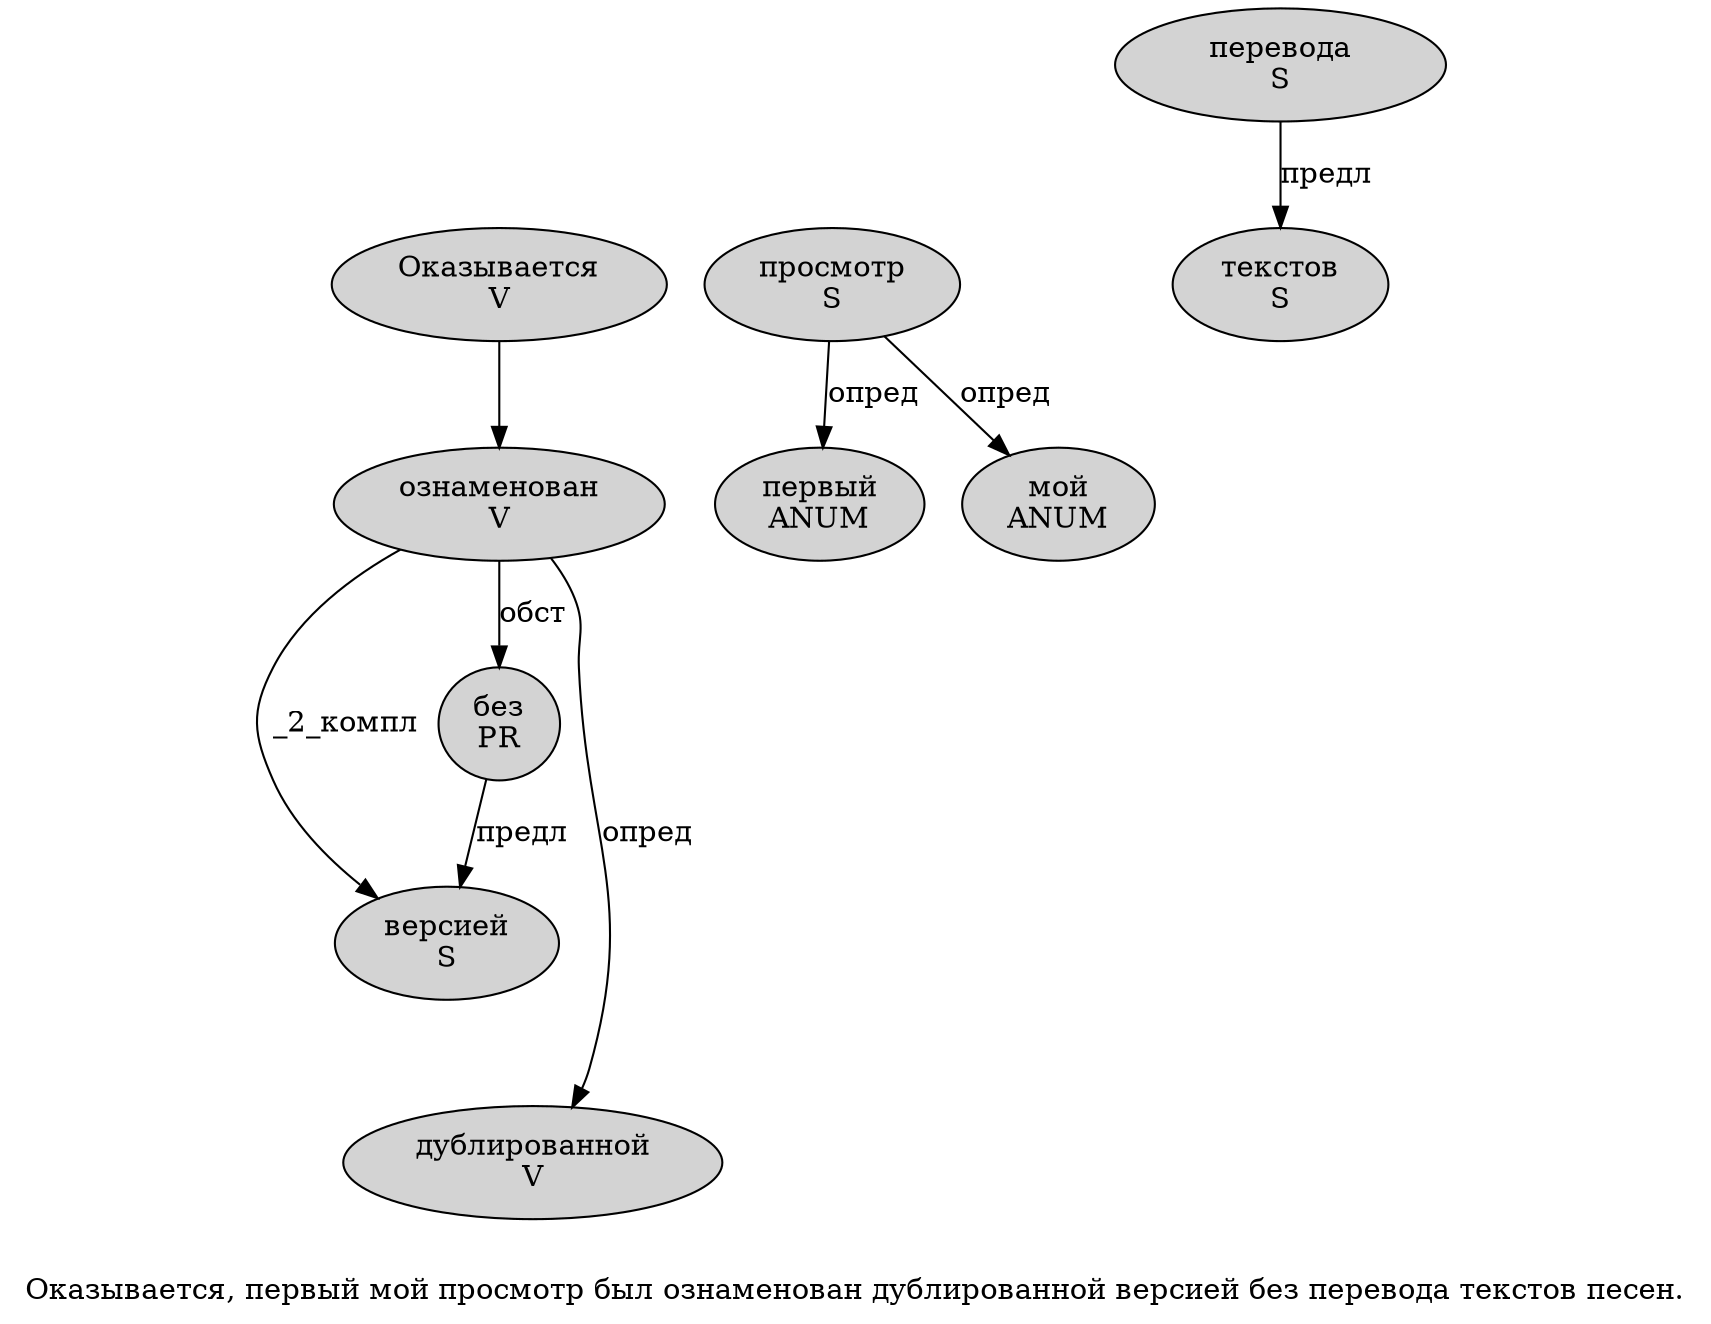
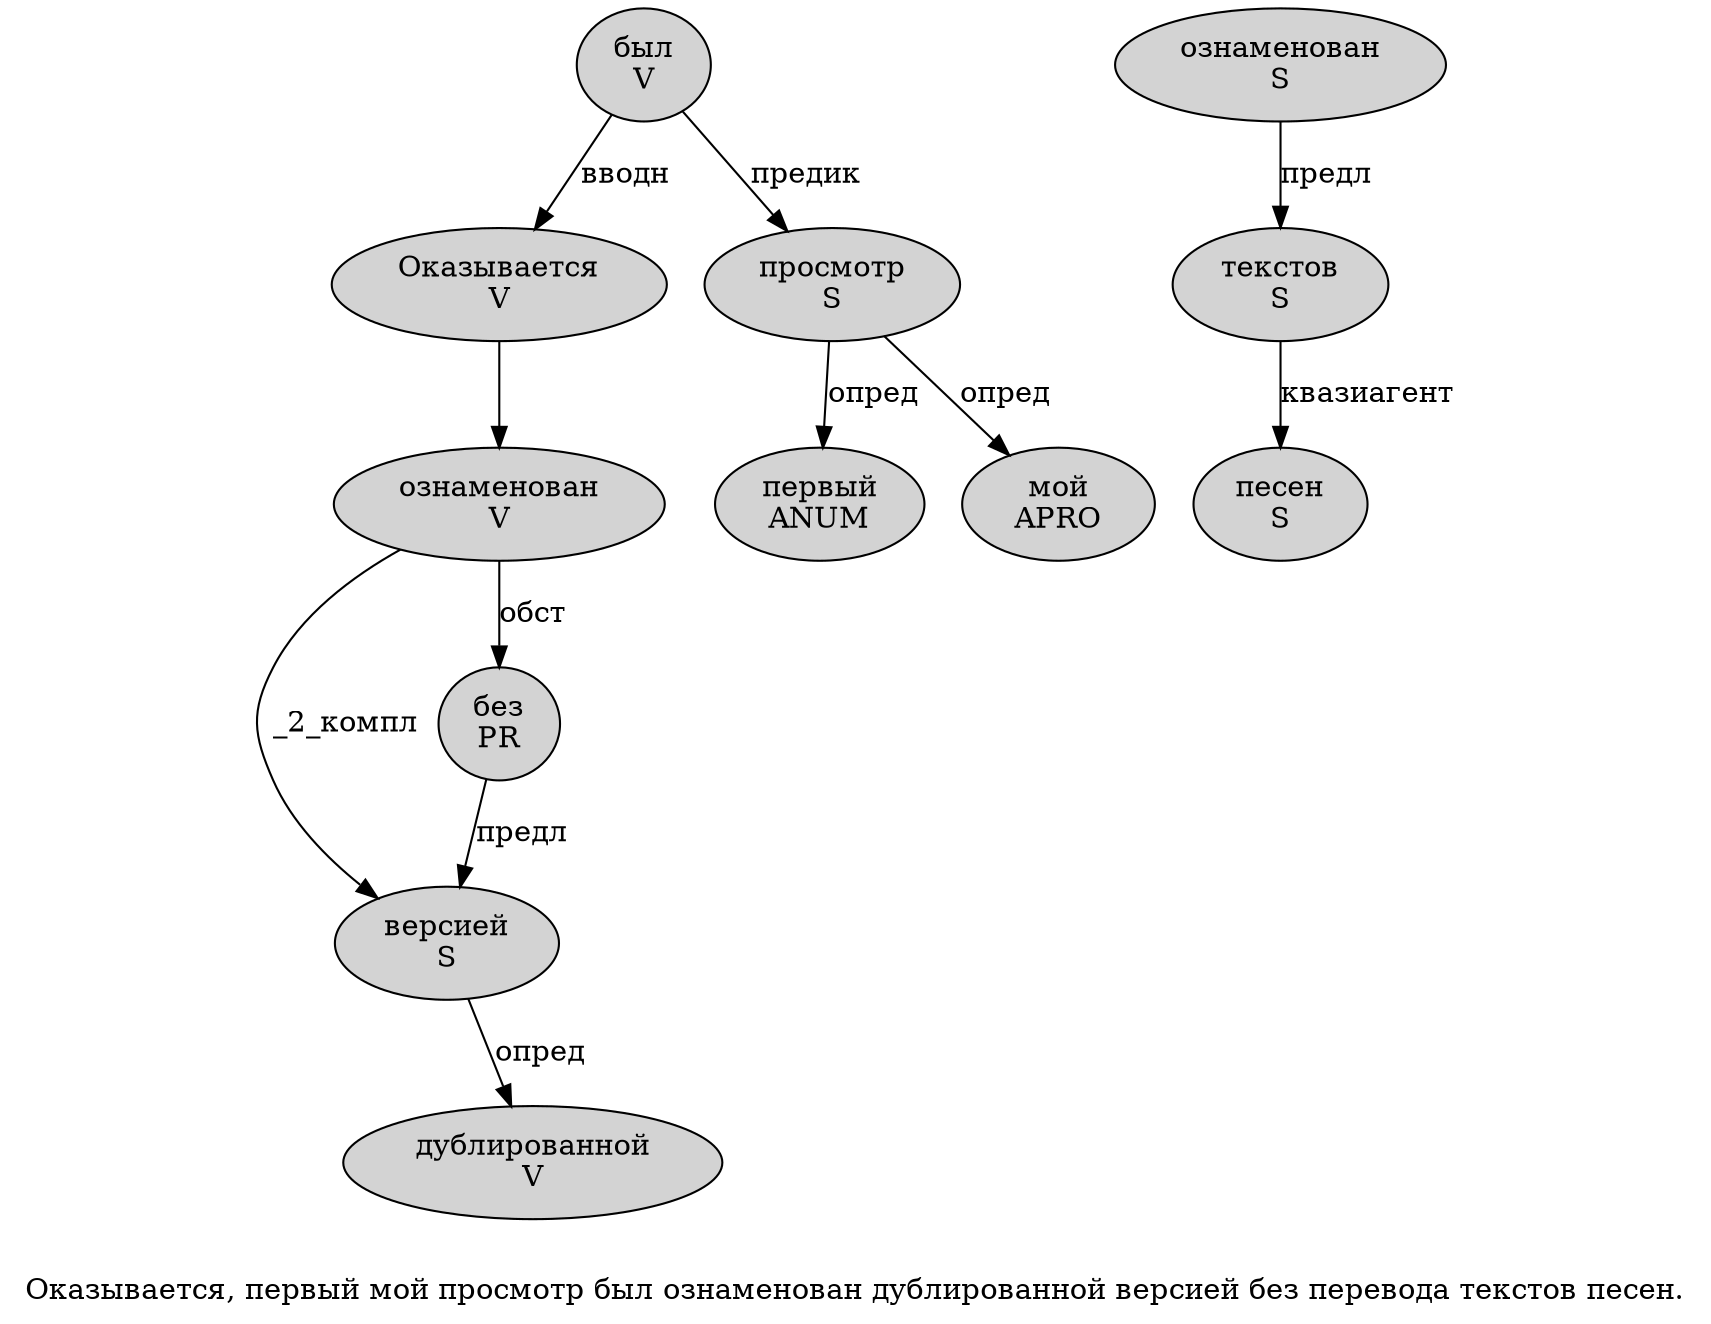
none -> (644, 65)
(1281, 65) -> (1281, 65)
(1059, 504) -> (1059, 504)
none -> (1281, 504)
(597, 821) -> (486, 1042)
